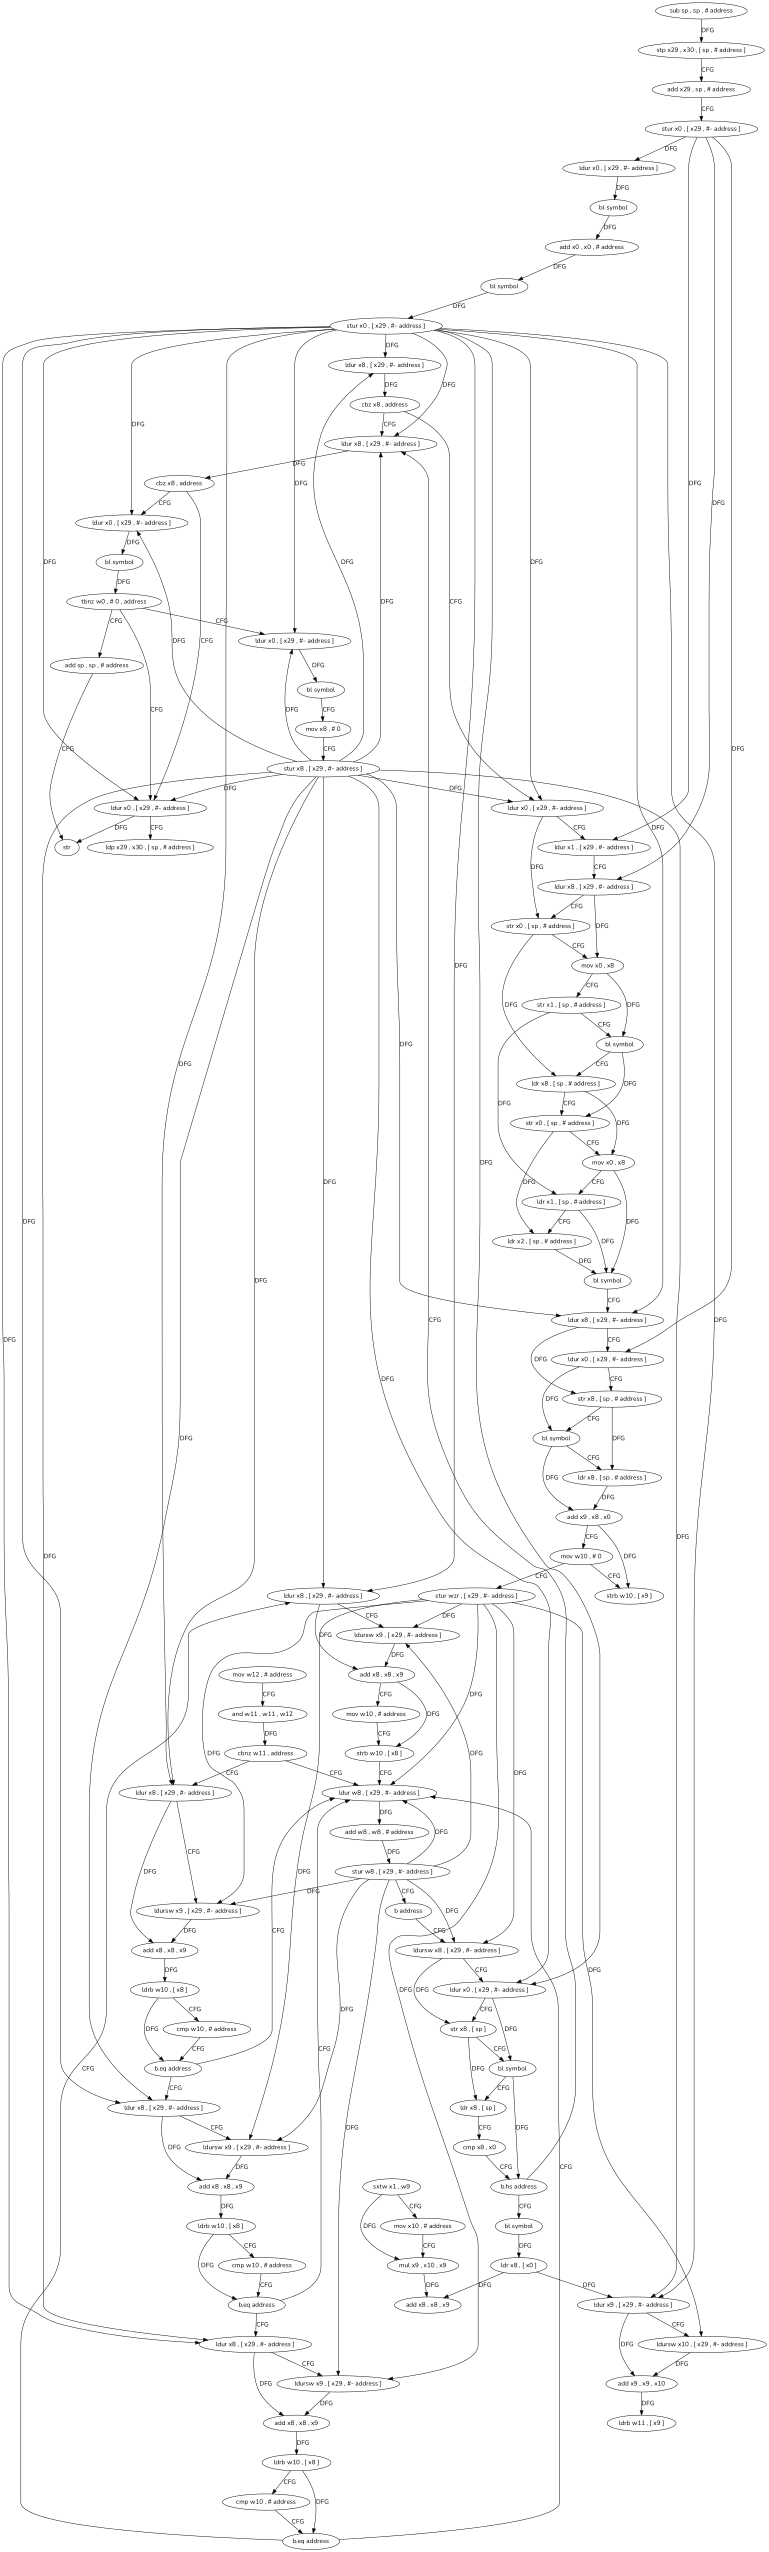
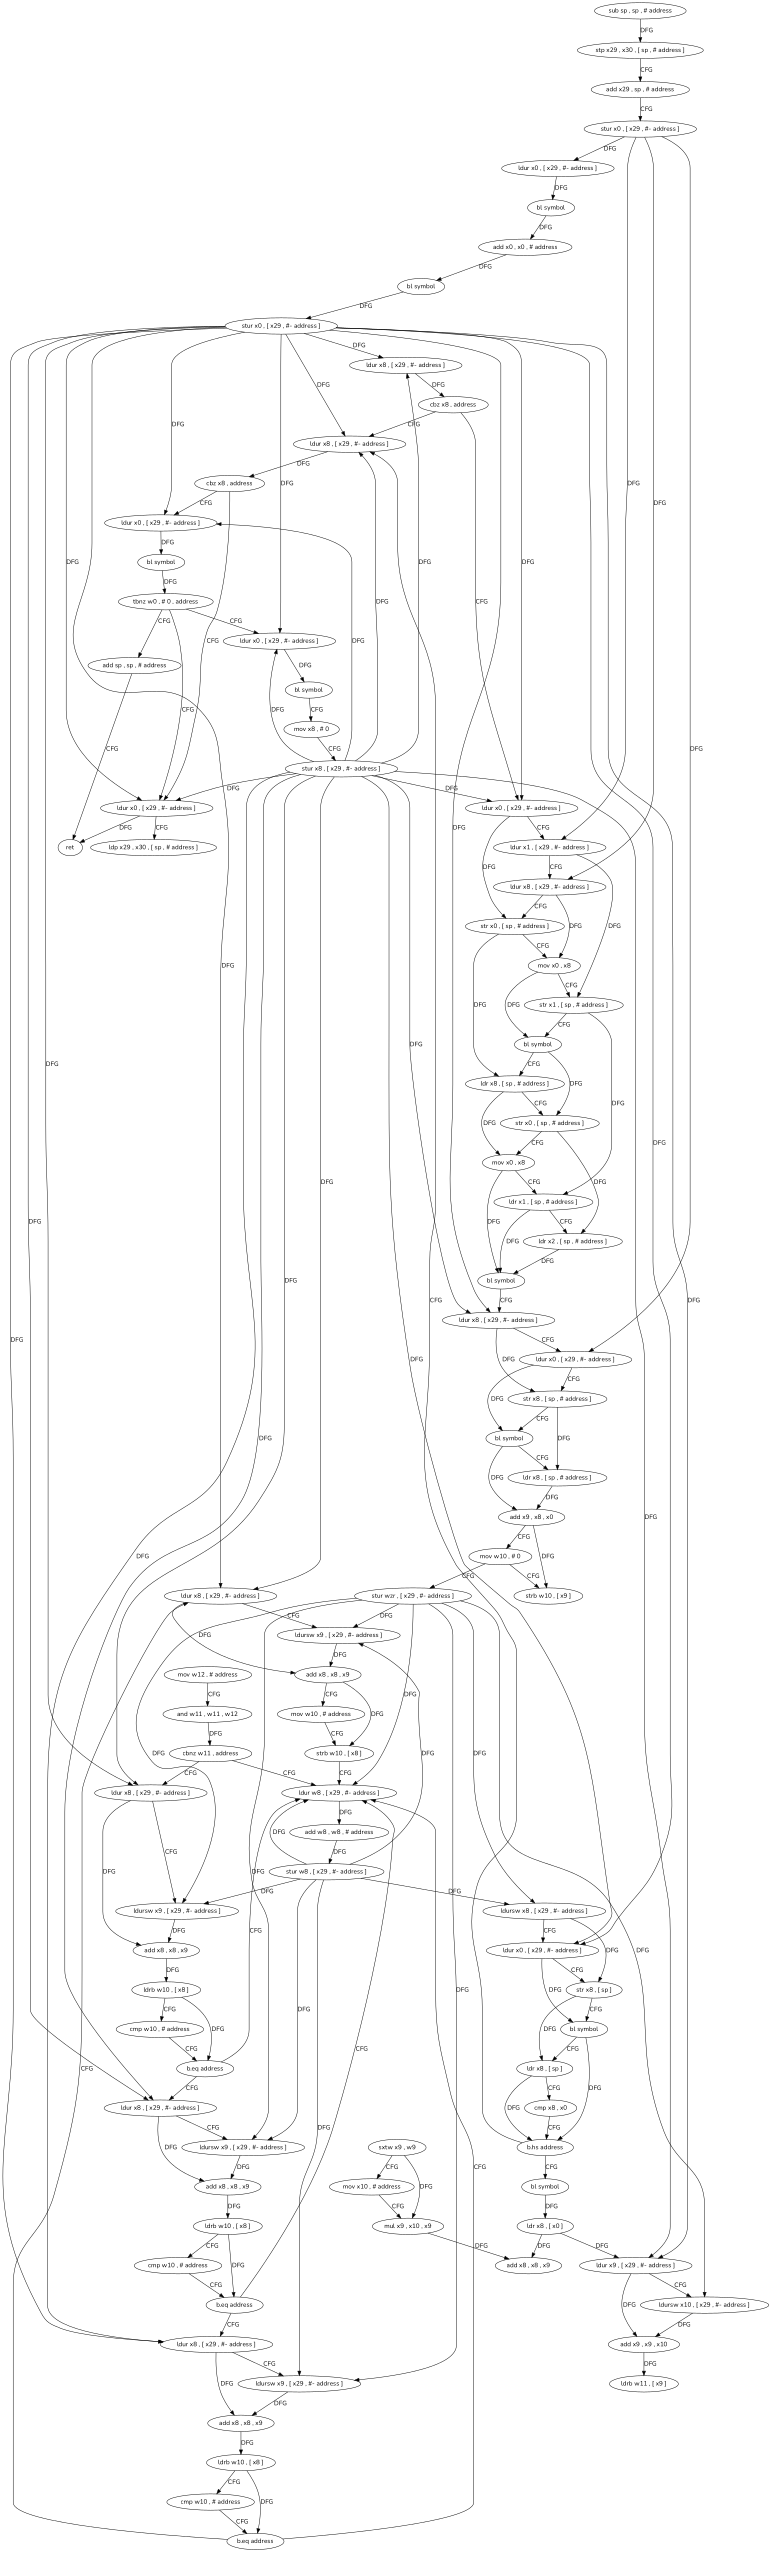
(67, 848) -> (70, 848)
none -> (609, 917)
(408, 1911) -> none
none -> (505, 2106)
(392, 2187) -> (397, 2148)
